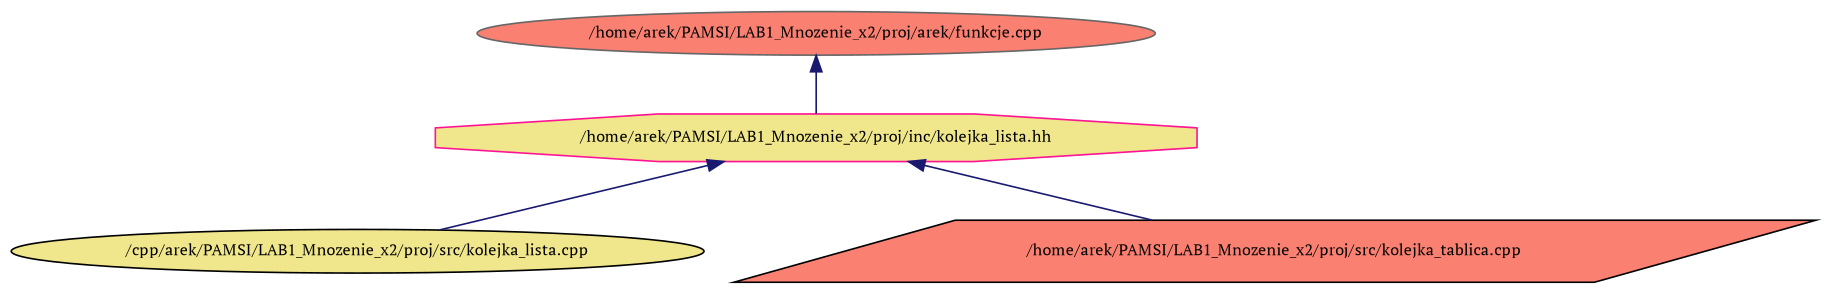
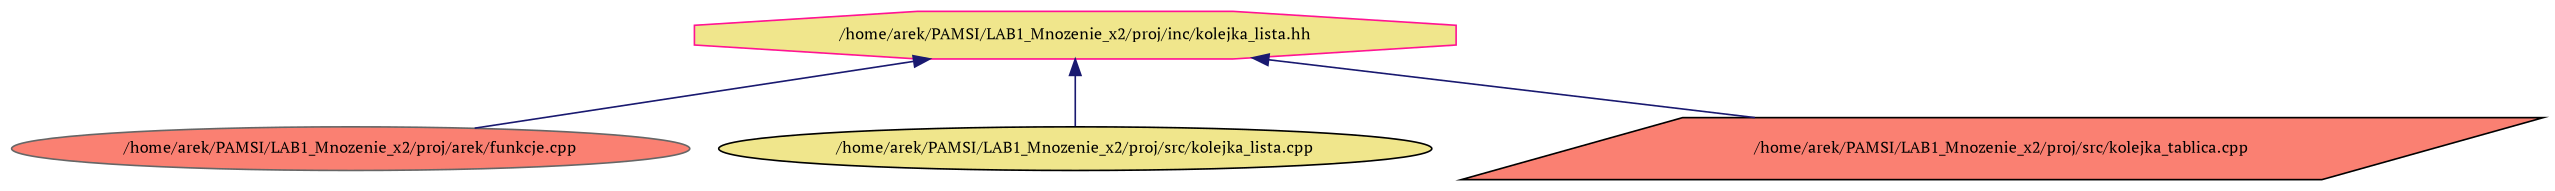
(816, 93) -> (694, 95)
(358, 251) -> (1075, 149)
